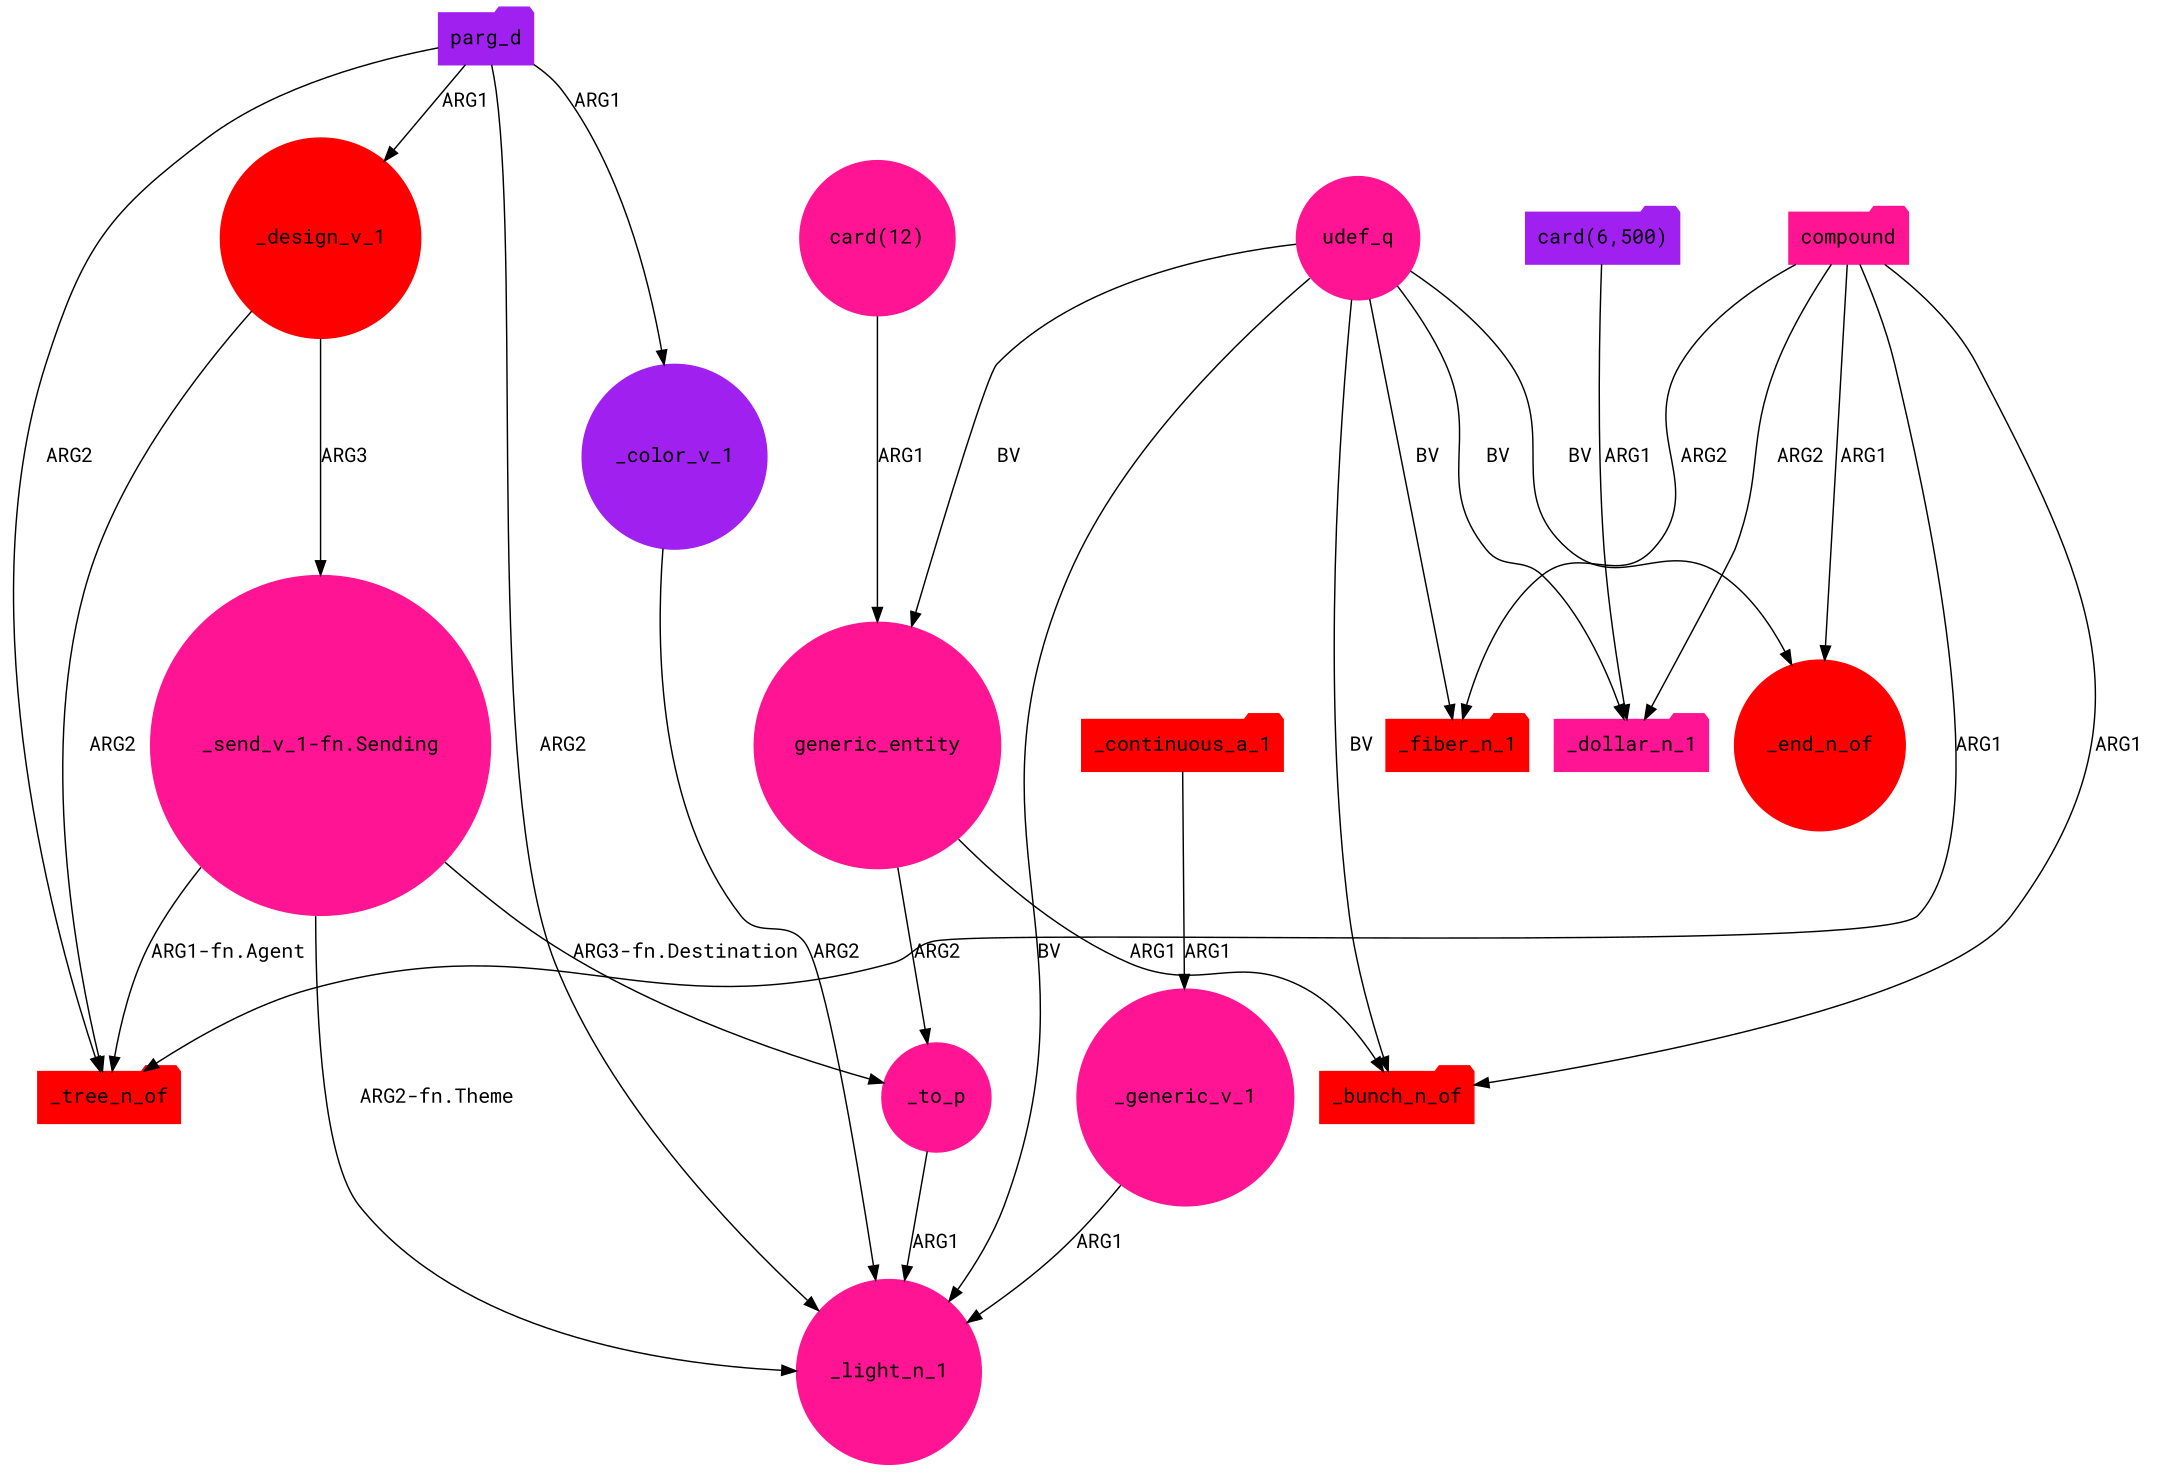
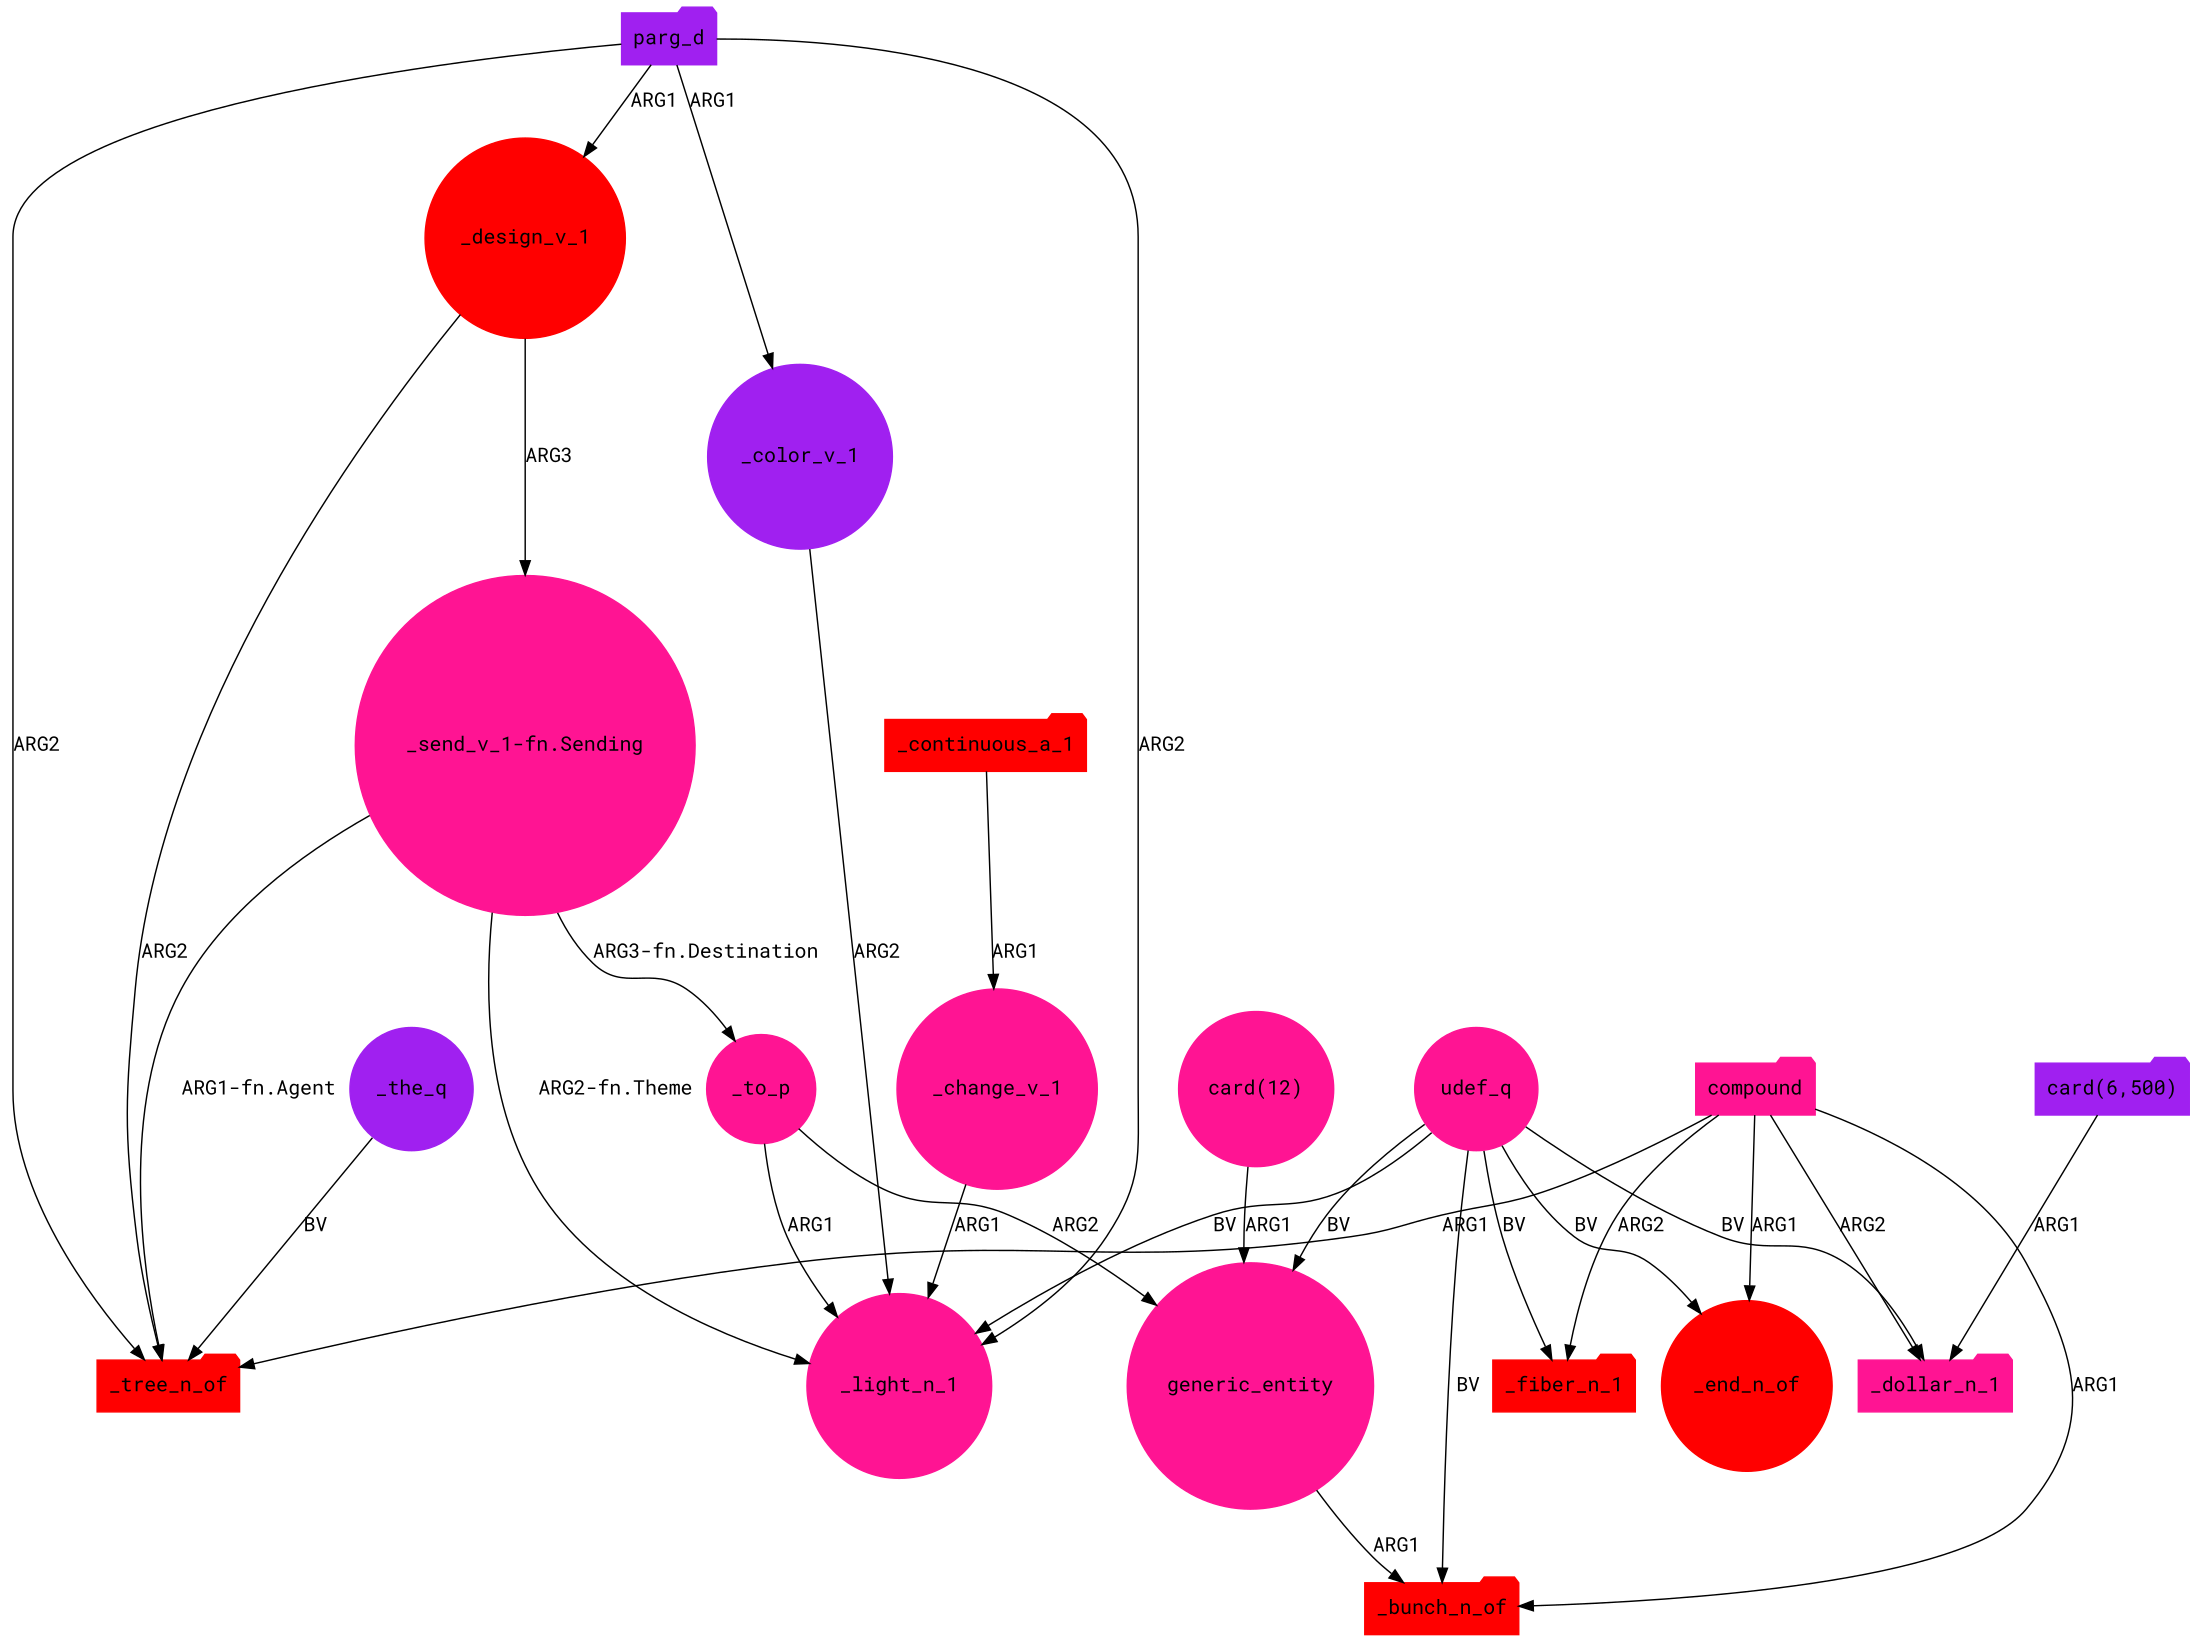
(910, 940) -> (973, 1205)
none -> (412, 1089)
(1185, 1097) -> (997, 1089)
